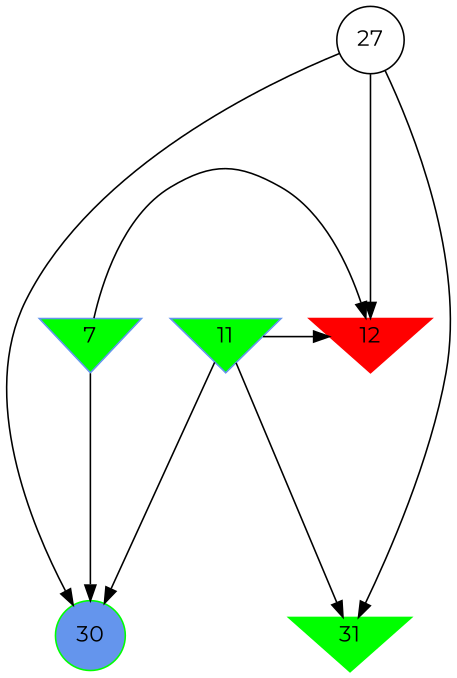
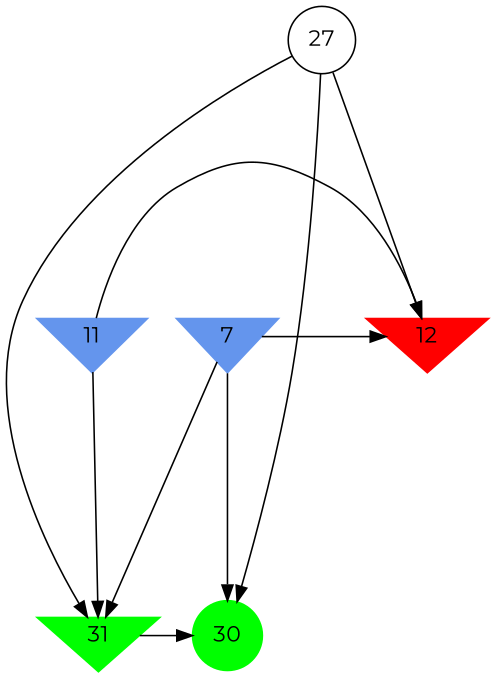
(90, 337) -> (227, 337)
(226, 337) -> (92, 337)
(163, 476) -> (158, 636)
none -> (165, 482)
(90, 636) -> (227, 636)
